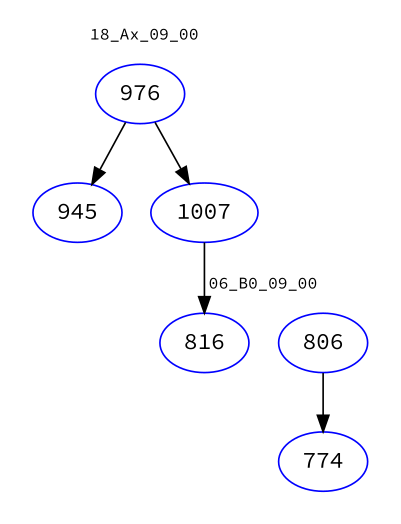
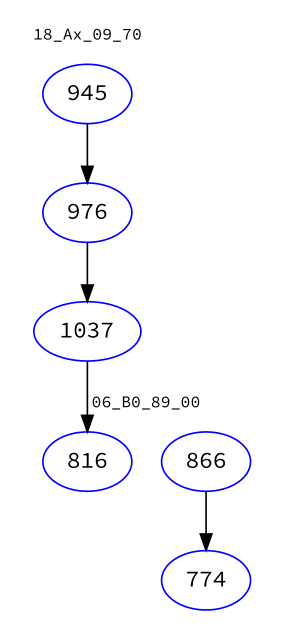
(145, 35) -> (88, 35)
(113, 146) -> (87, 145)
(204, 213) -> (87, 331)
(264, 284) -> (147, 403)
(323, 343) -> (206, 462)
